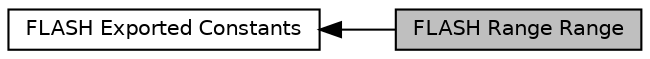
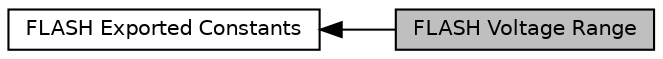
(519, 30) -> (525, 30)
